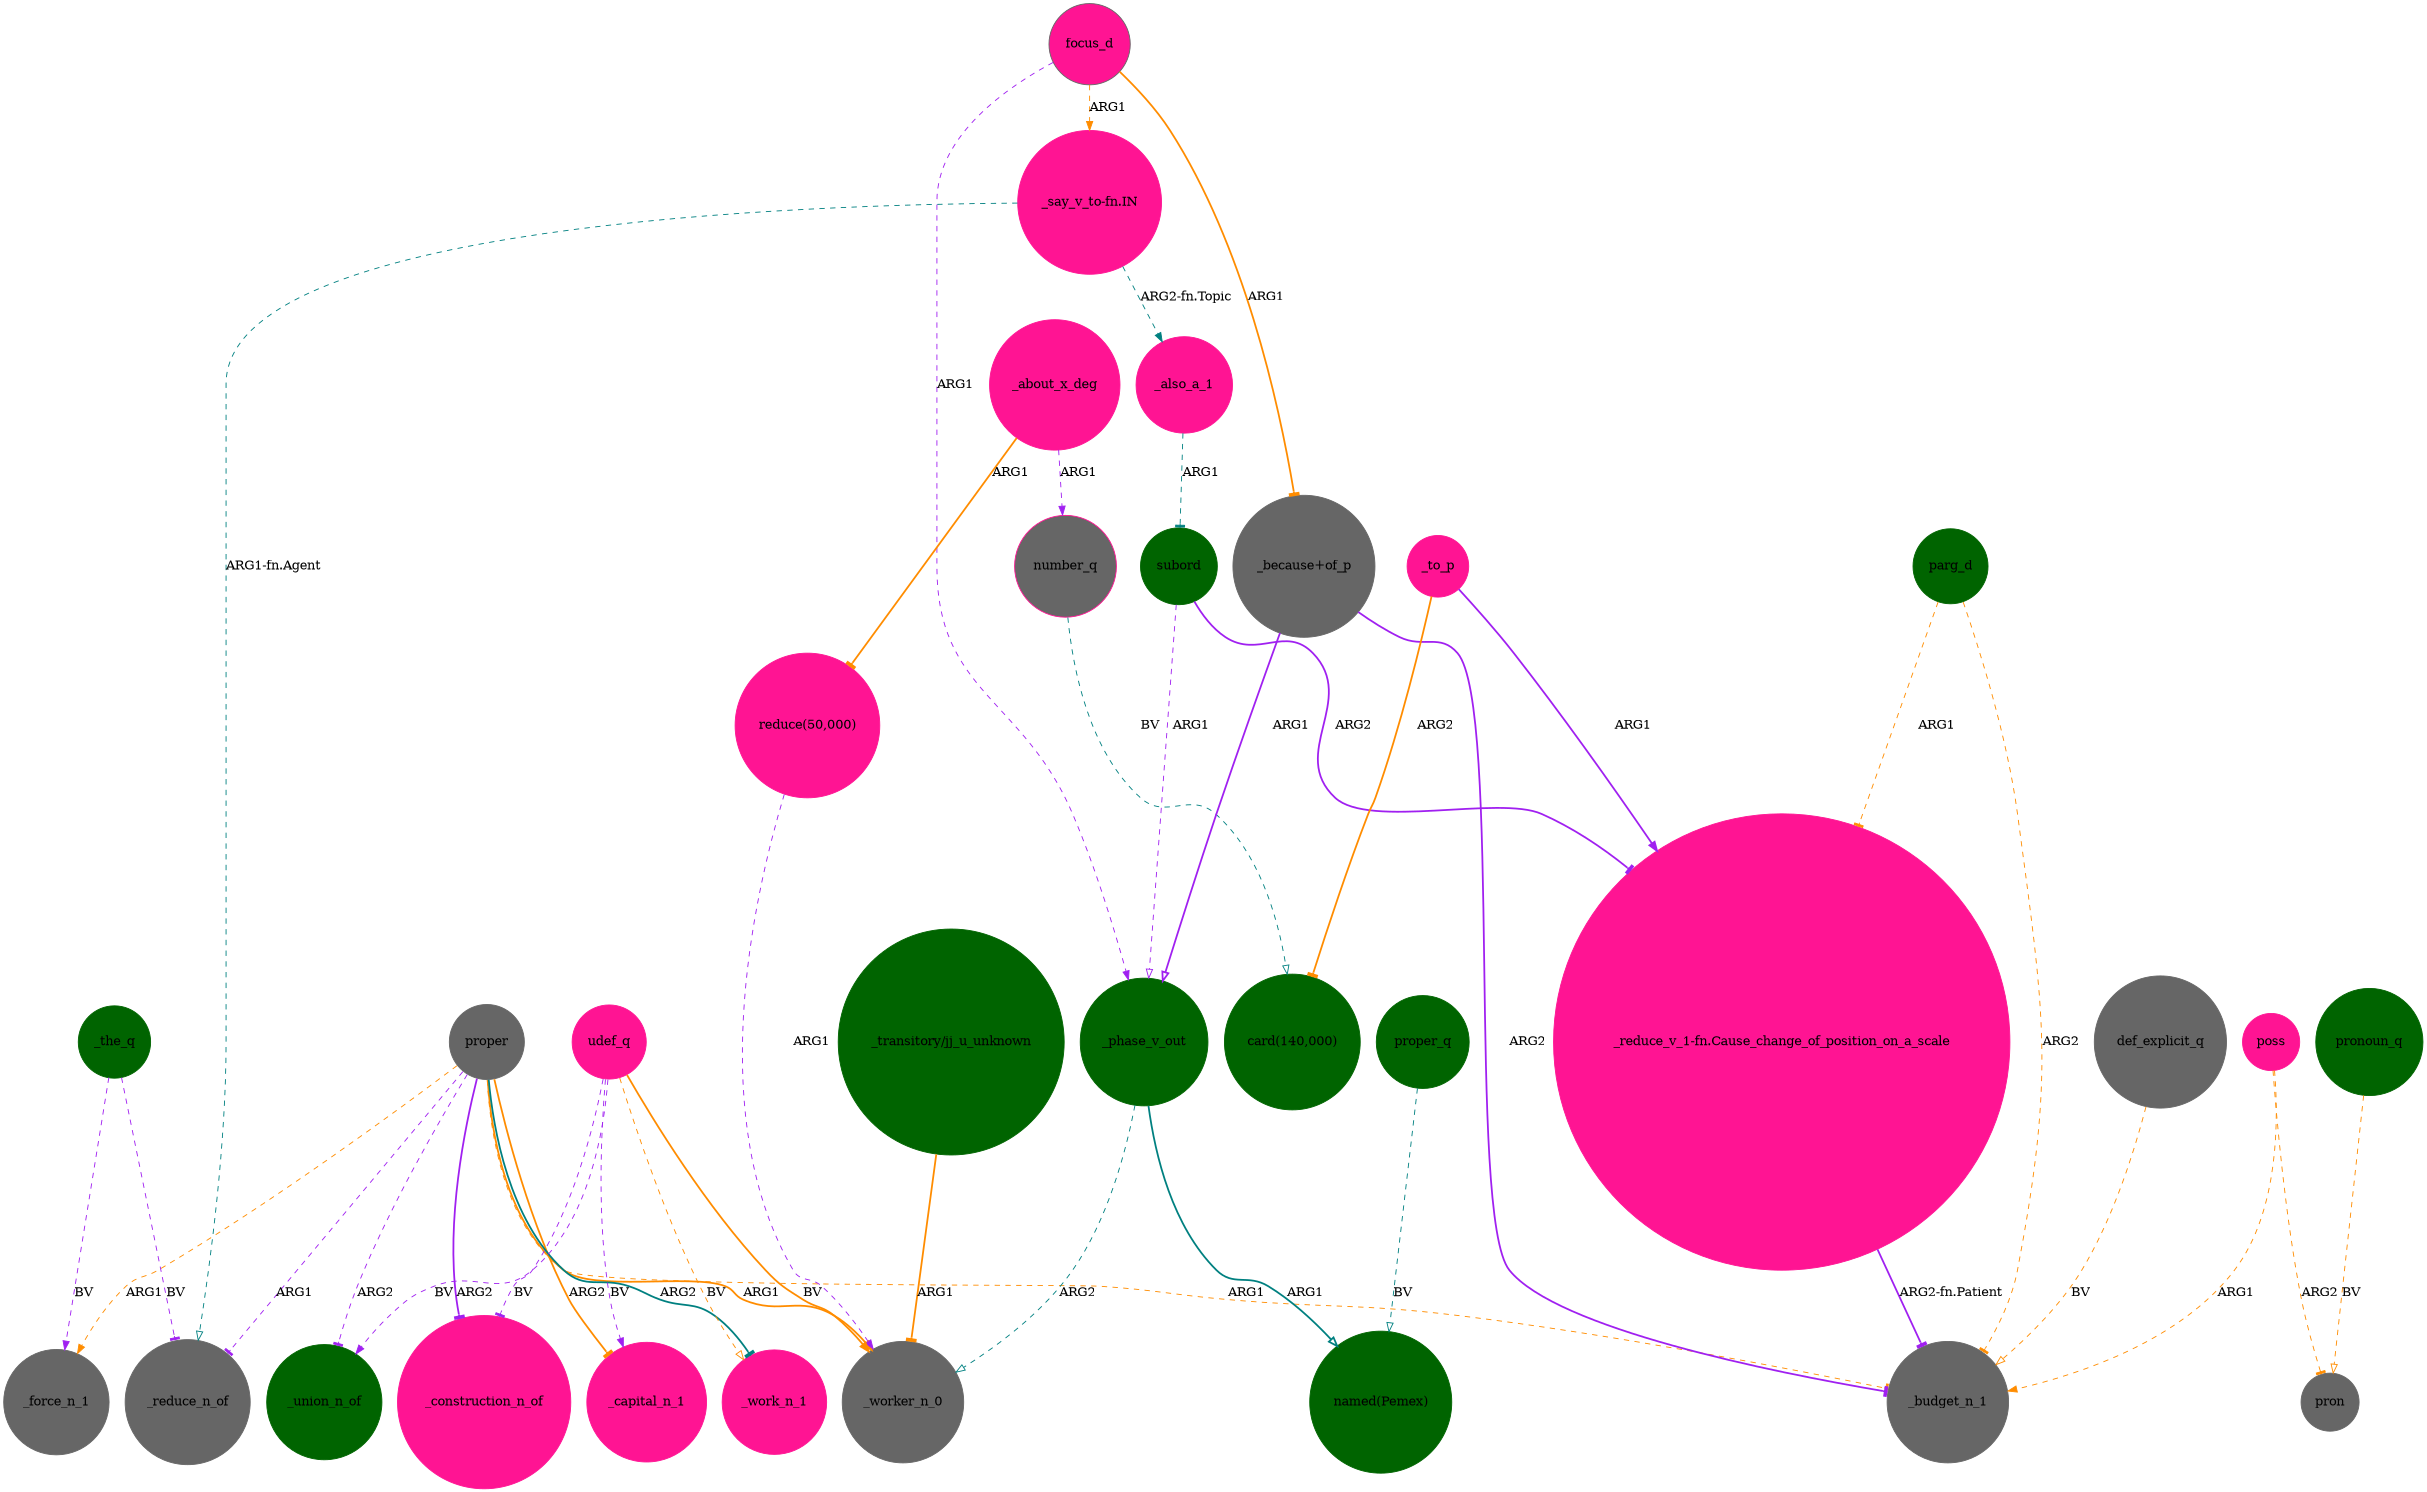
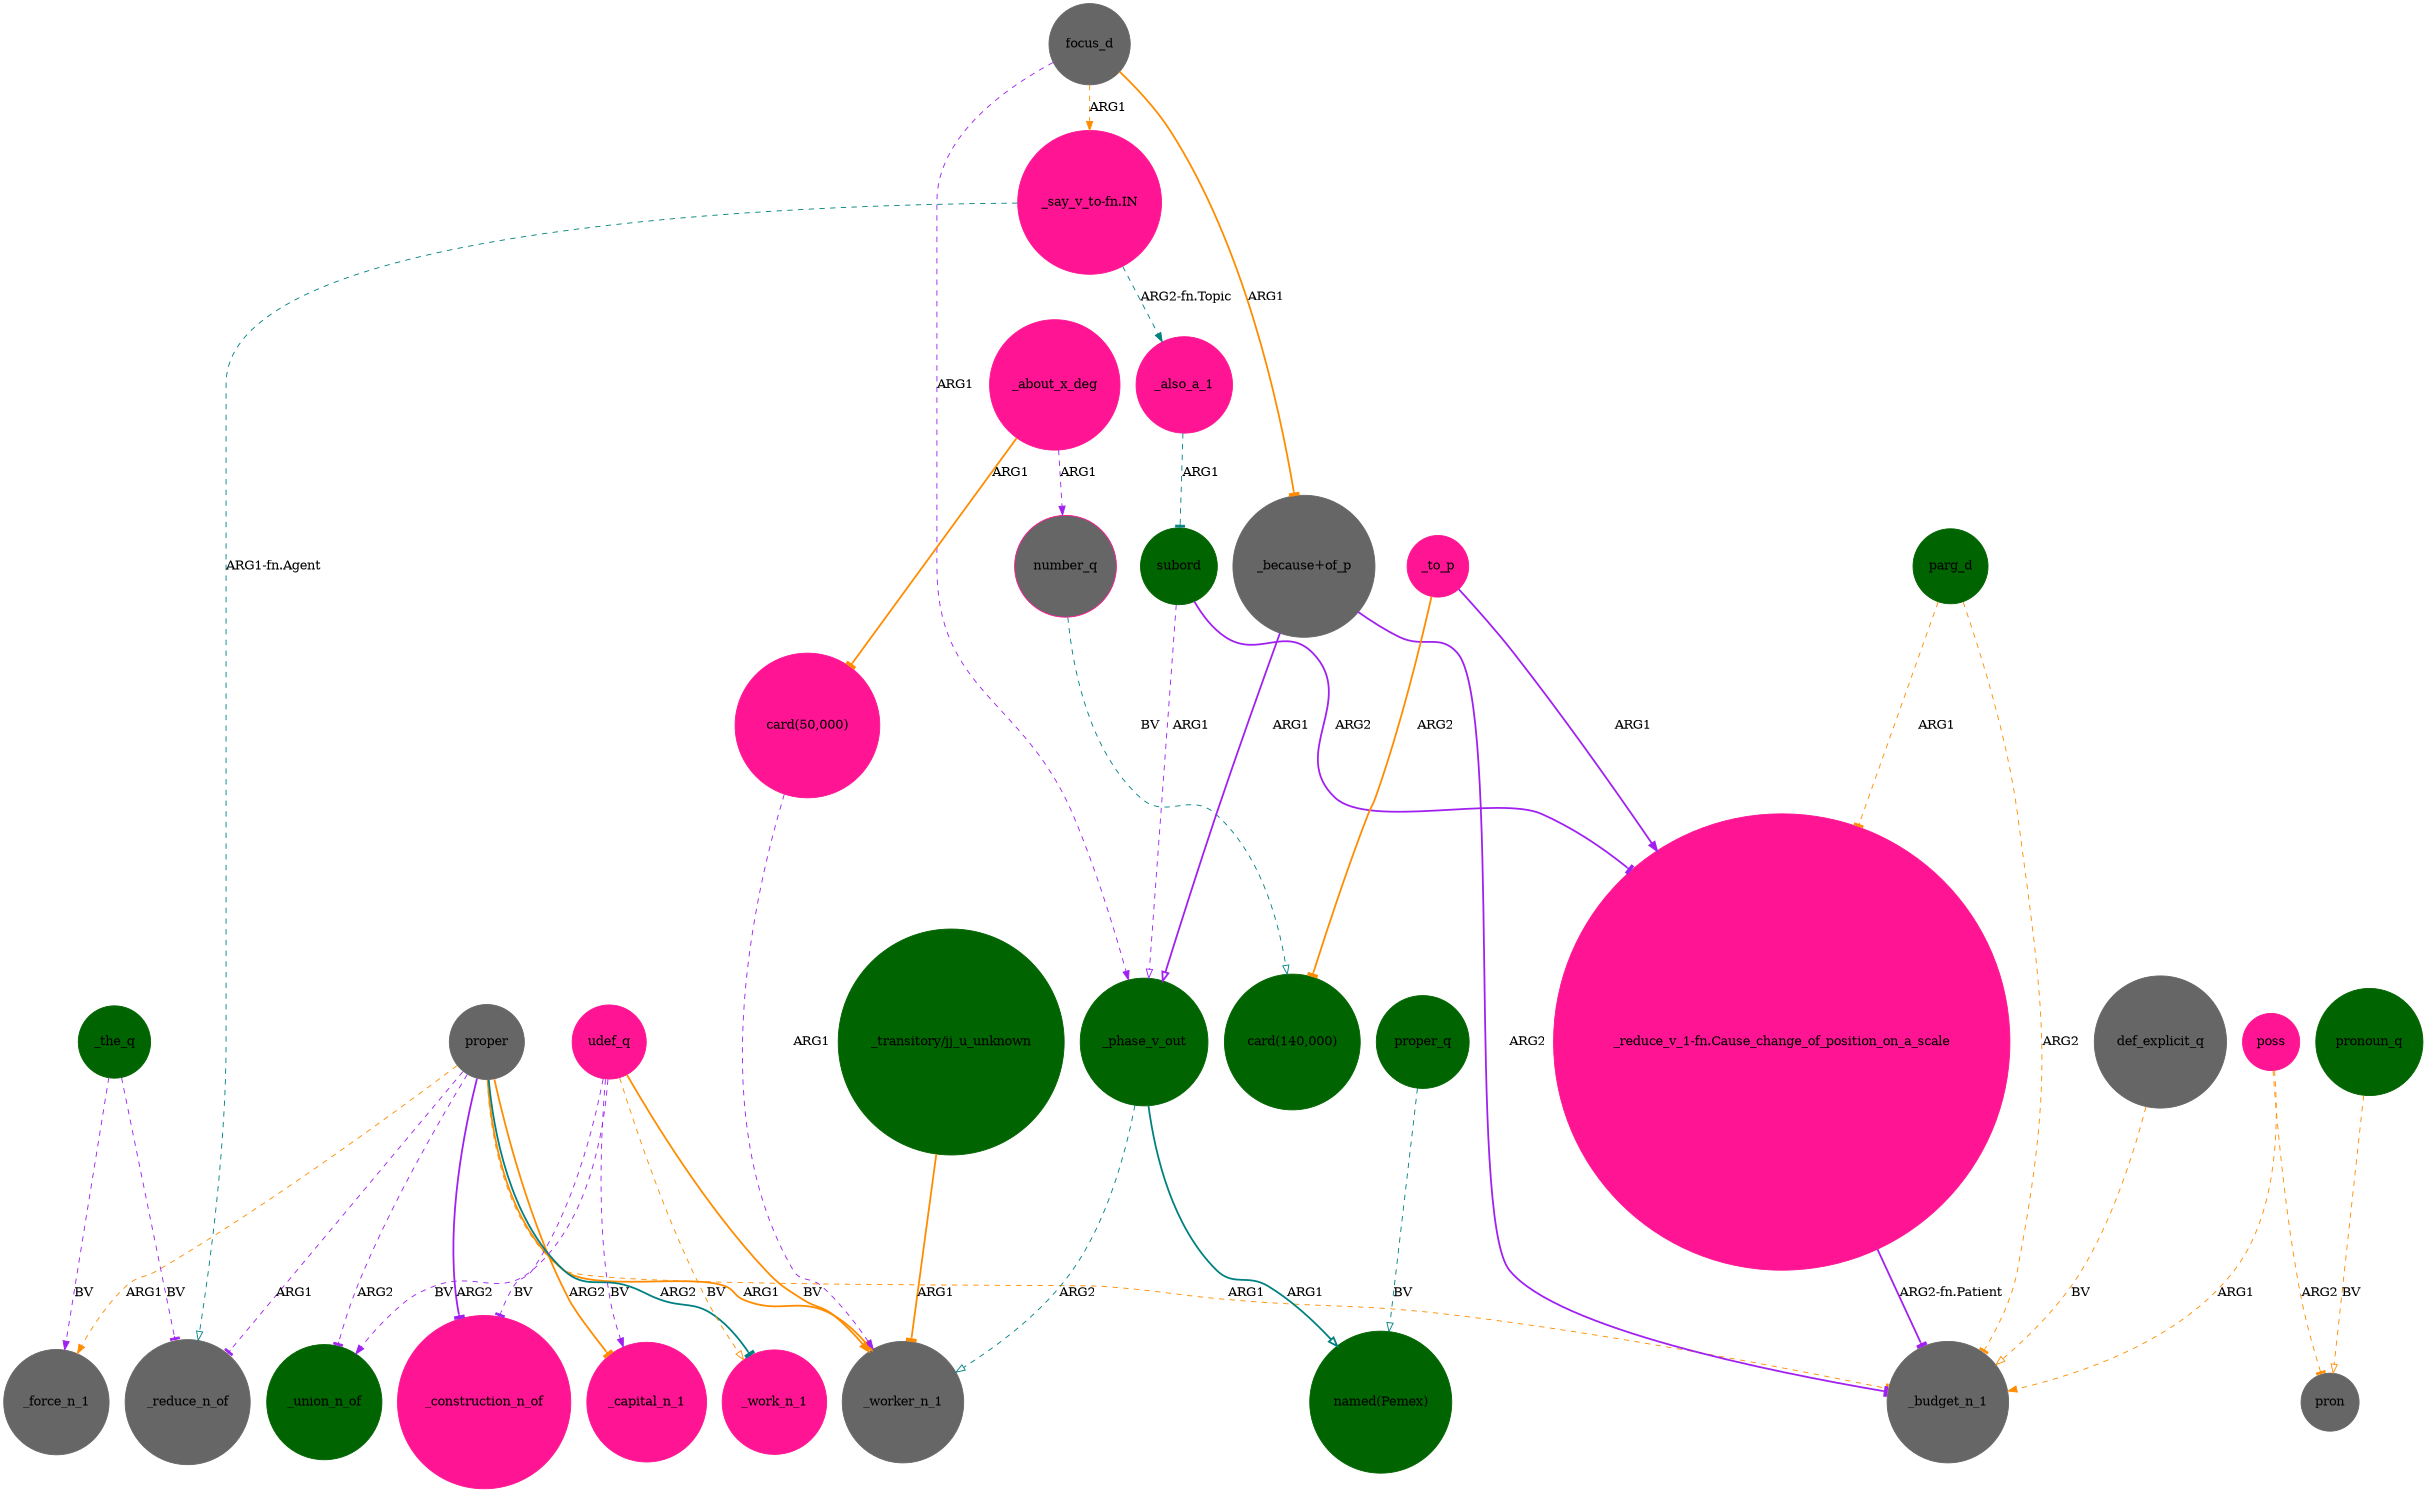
(1090, 44) -> (1090, 44)
(807, 726) -> (807, 726)
(903, 1402) -> (903, 1402)
